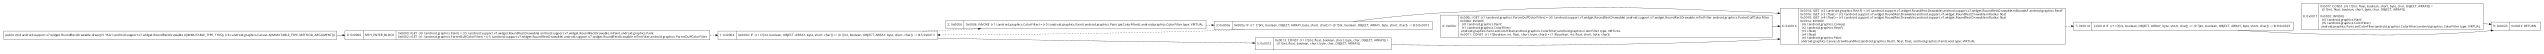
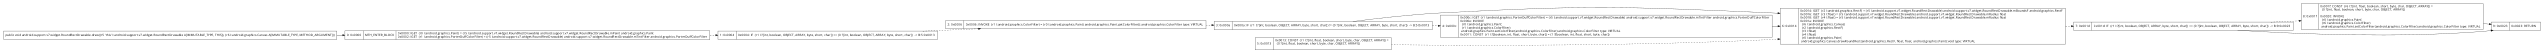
none -> (2285, 22)
(1092, 33) -> (1435, 26)
(1095, 41) -> none
(1585, 45) -> (1585, 45)
